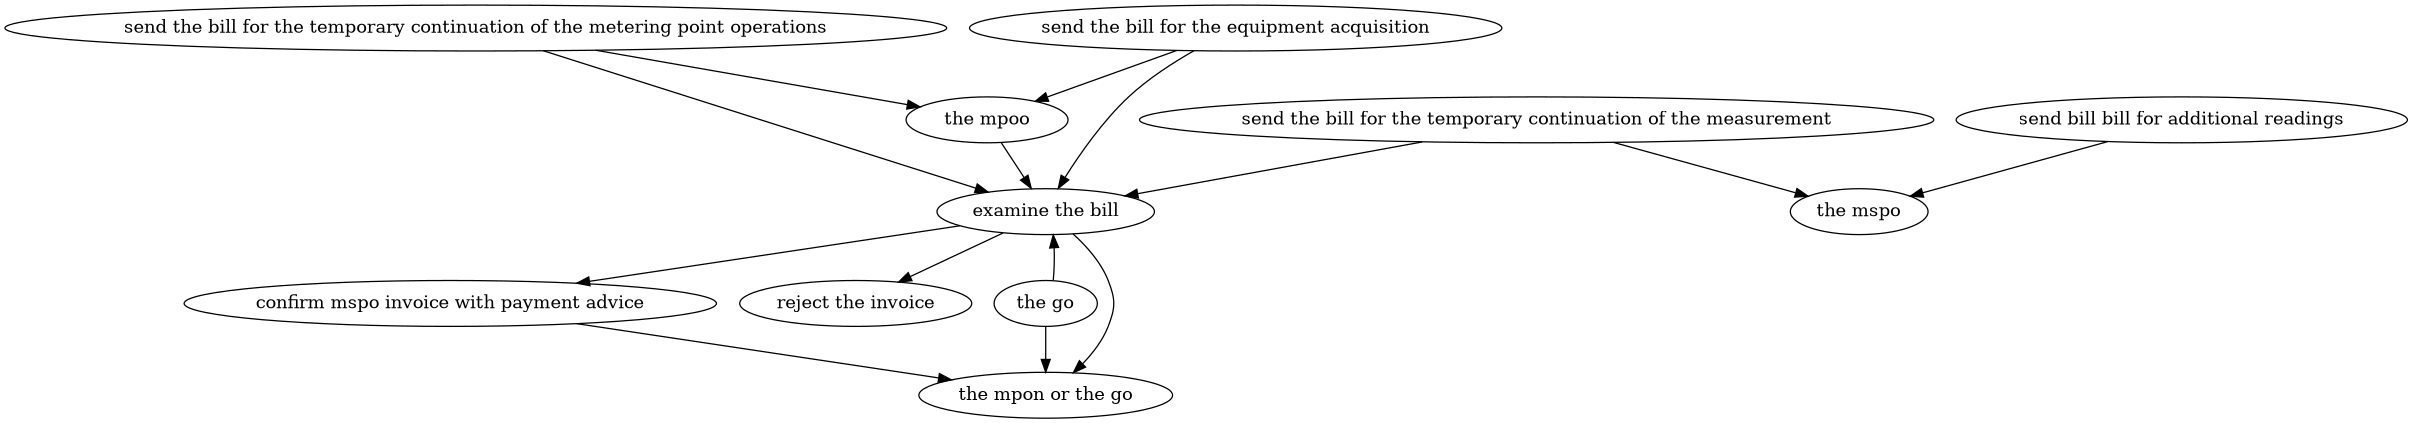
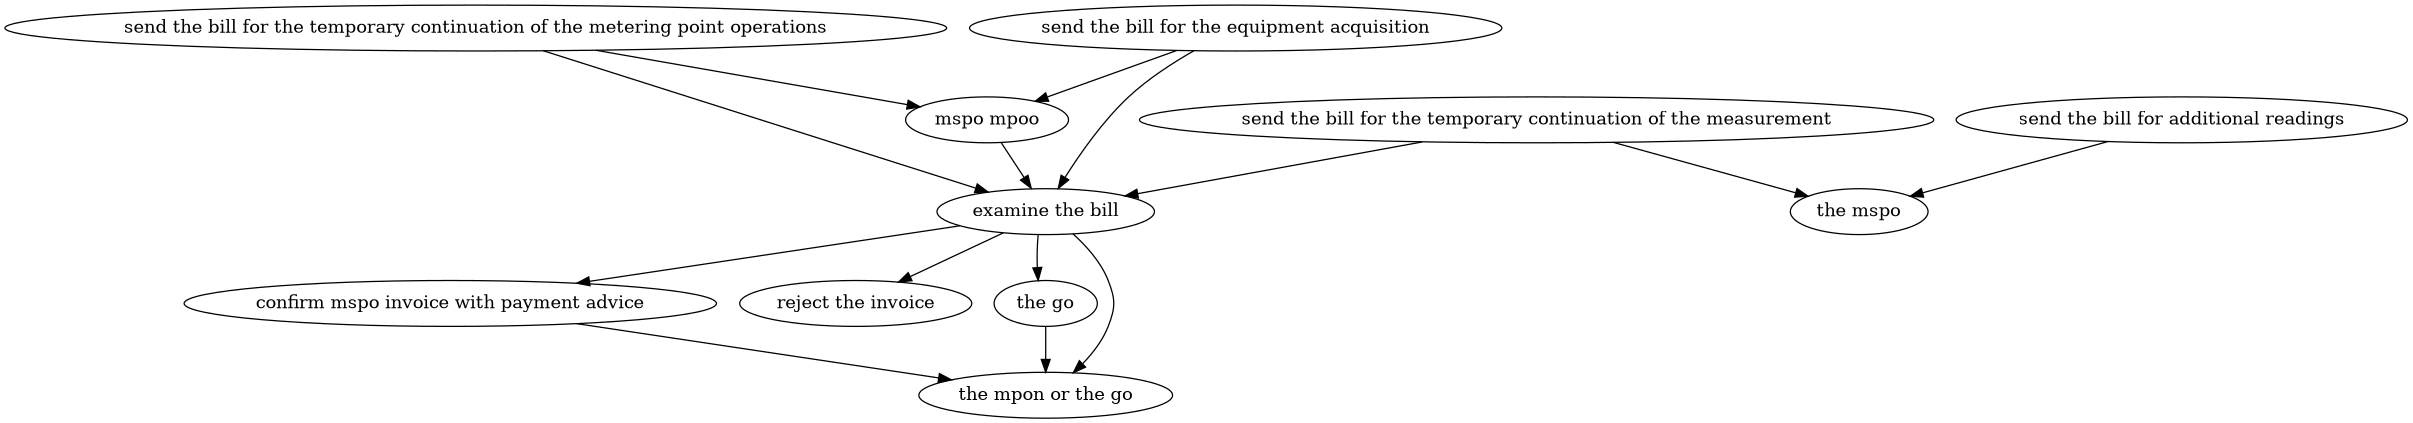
(987, 120) -> (987, 120)
(2182, 120) -> (2182, 120)
(1054, 264) -> (1037, 251)
